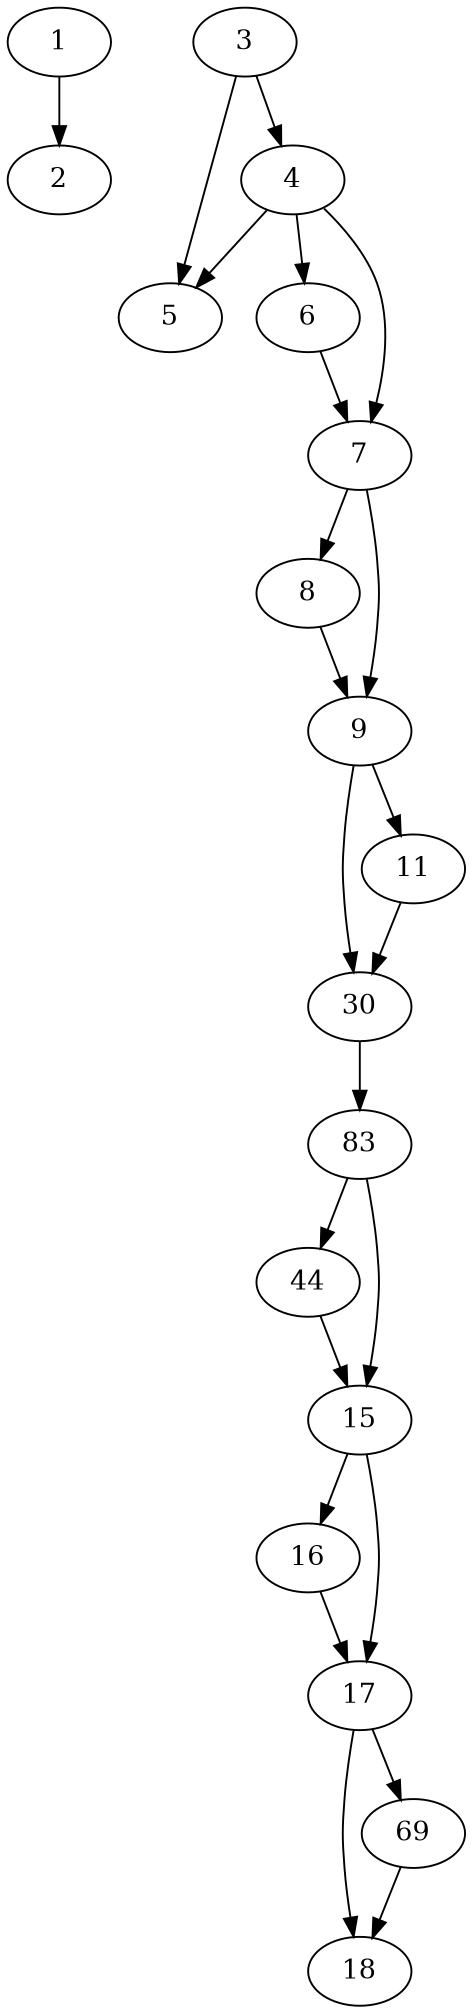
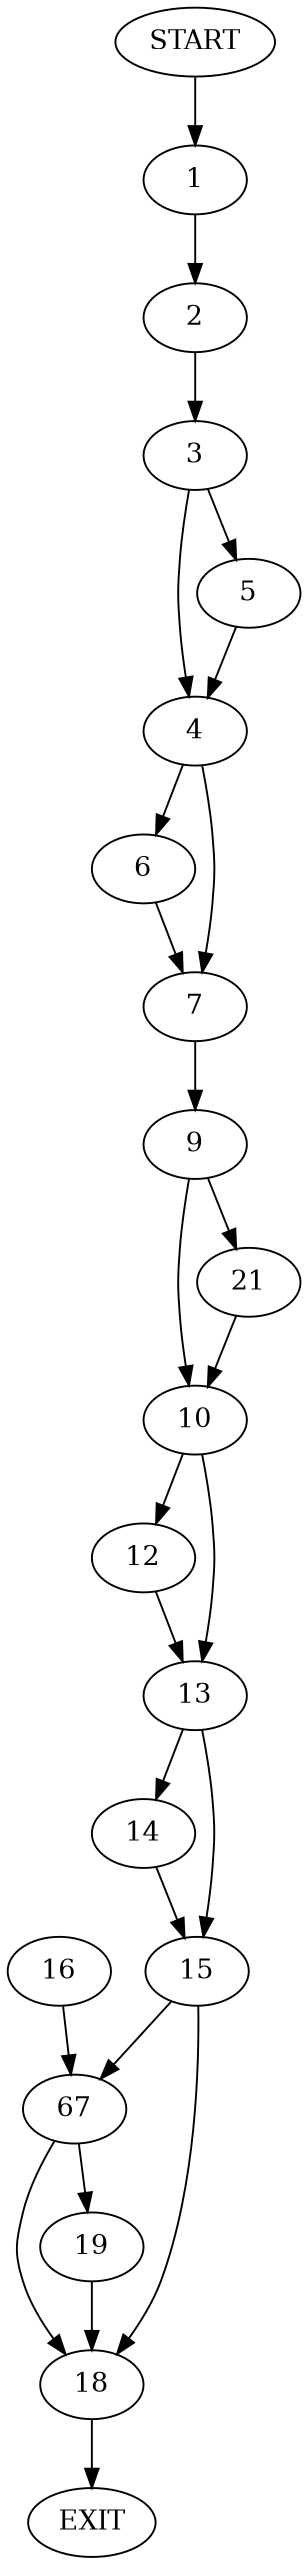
none -> (195, 42)
(238, 242) -> (226, 653)
none -> (195, 377)
(308, 593) -> none
(413, 869) -> (249, 1282)
(360, 1007) -> (195, 1420)
(360, 1145) -> (195, 1696)
(308, 1282) -> (144, 1834)
(338, 1480) -> (187, 2178)
none -> (144, 1558)
(360, 1696) -> (75, 2109)
(413, 1834) -> (92, 2247)
none -> (92, 2523)
